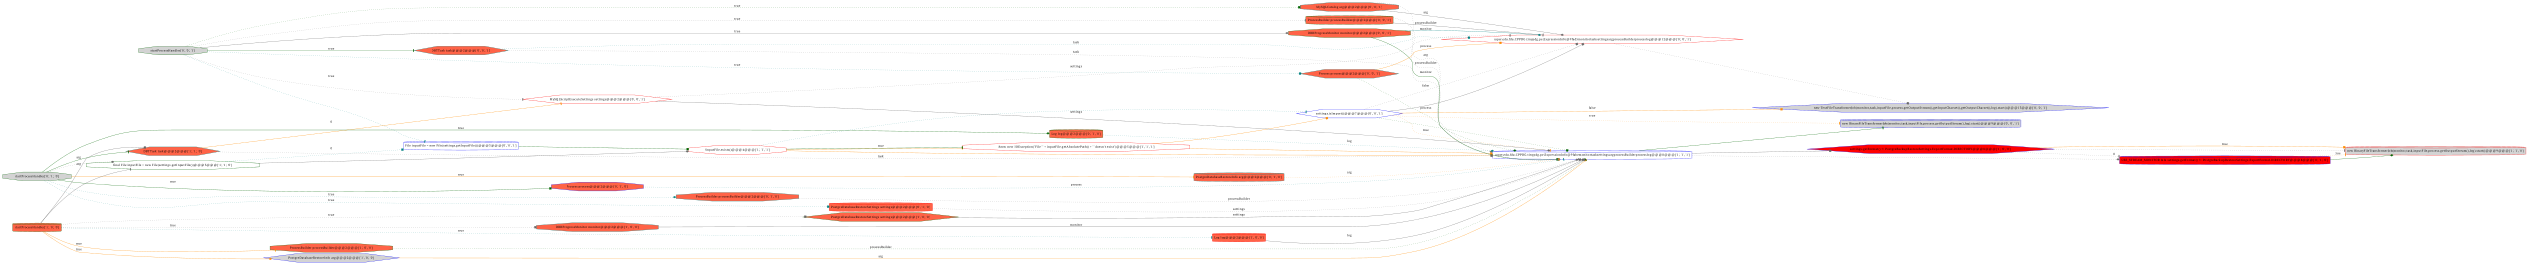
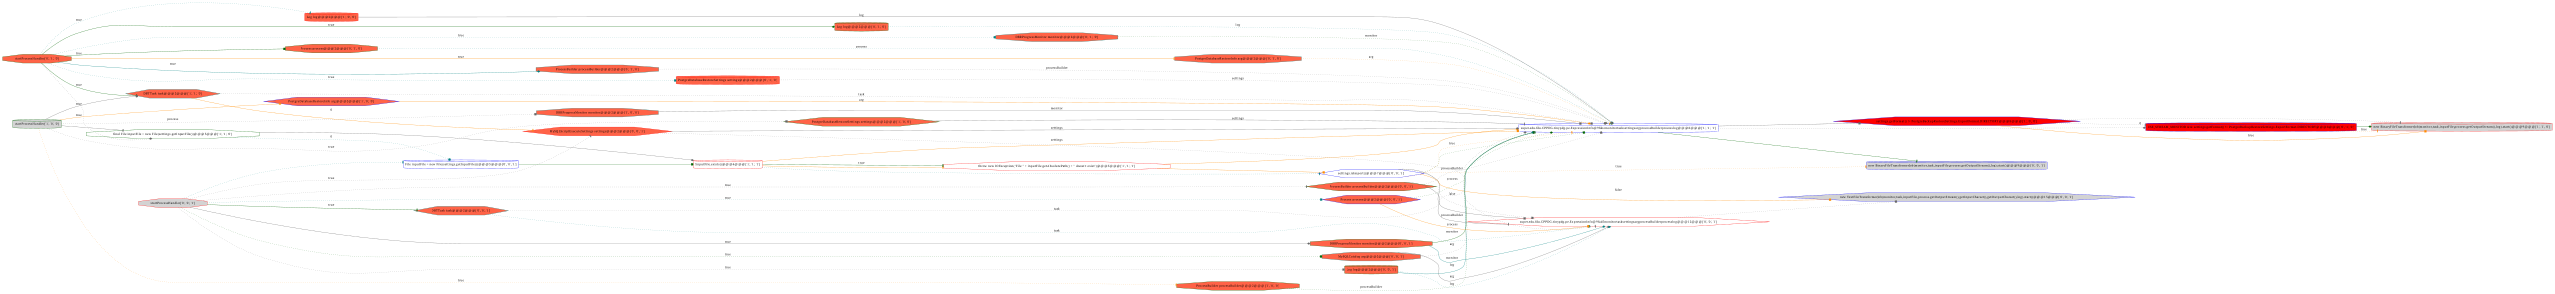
(1349, 20) -> (1371, 187)
none -> (1057, 37)
(173, 51) -> (173, 203)
(1349, 74) -> (1371, 200)
(597, 99) -> (597, 131)
(737, 150) -> (728, 164)
(79, 157) -> (79, 85)
(79, 164) -> (79, 104)
(37, 176) -> (37, 59)
(1239, 177) -> (1238, 59)
(597, 187) -> (331, 49)
(360, 197) -> (297, 74)
(173, 225) -> (173, 119)
(37, 227) -> (37, 124)
(636, 235) -> (168, 4)
(158, 252) -> (566, 282)
(331, 258) -> (331, 101)
none -> (1371, 270)
